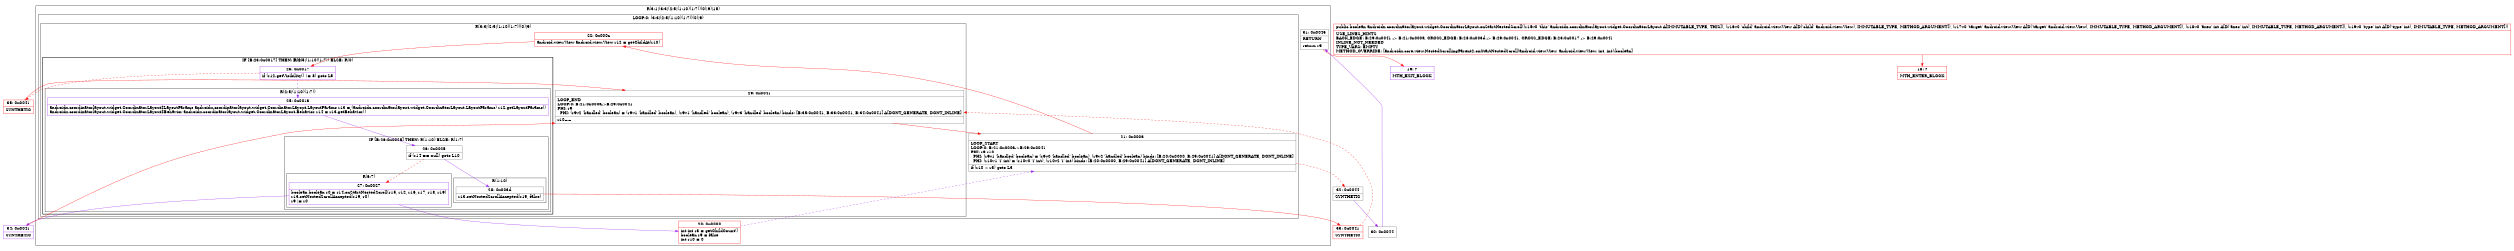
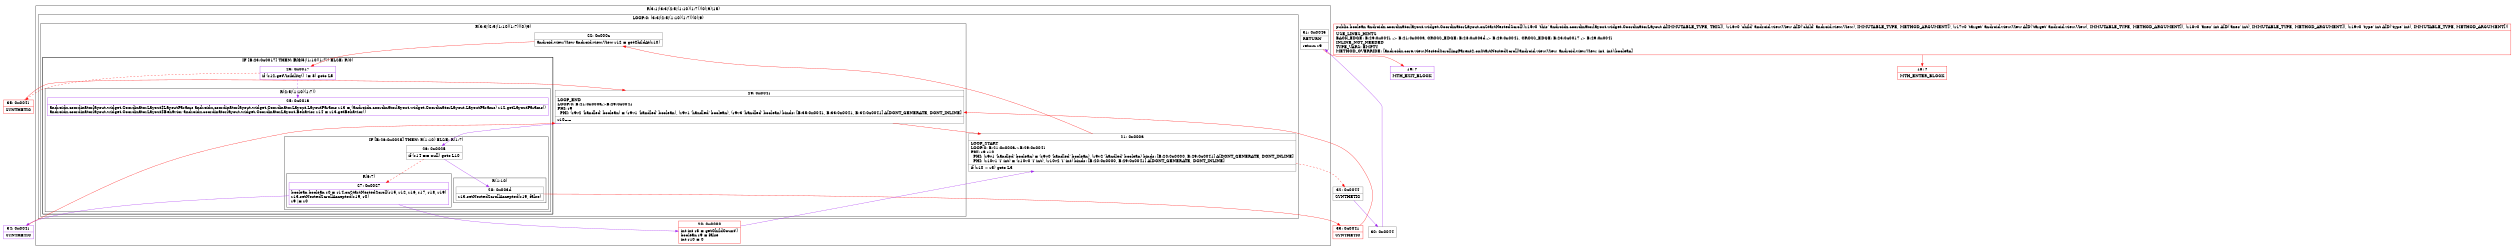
(599, 39) -> (599, 39)
(1202, 123) -> (1202, 123)
(368, 130) -> (501, 129)
(886, 199) -> (886, 199)
